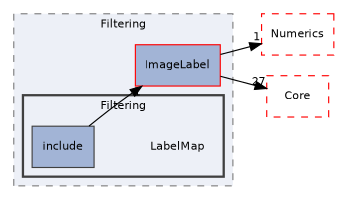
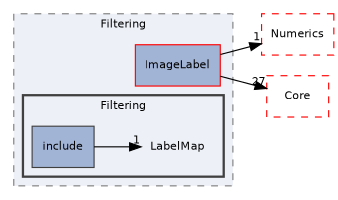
(110, 109) -> (112, 147)
